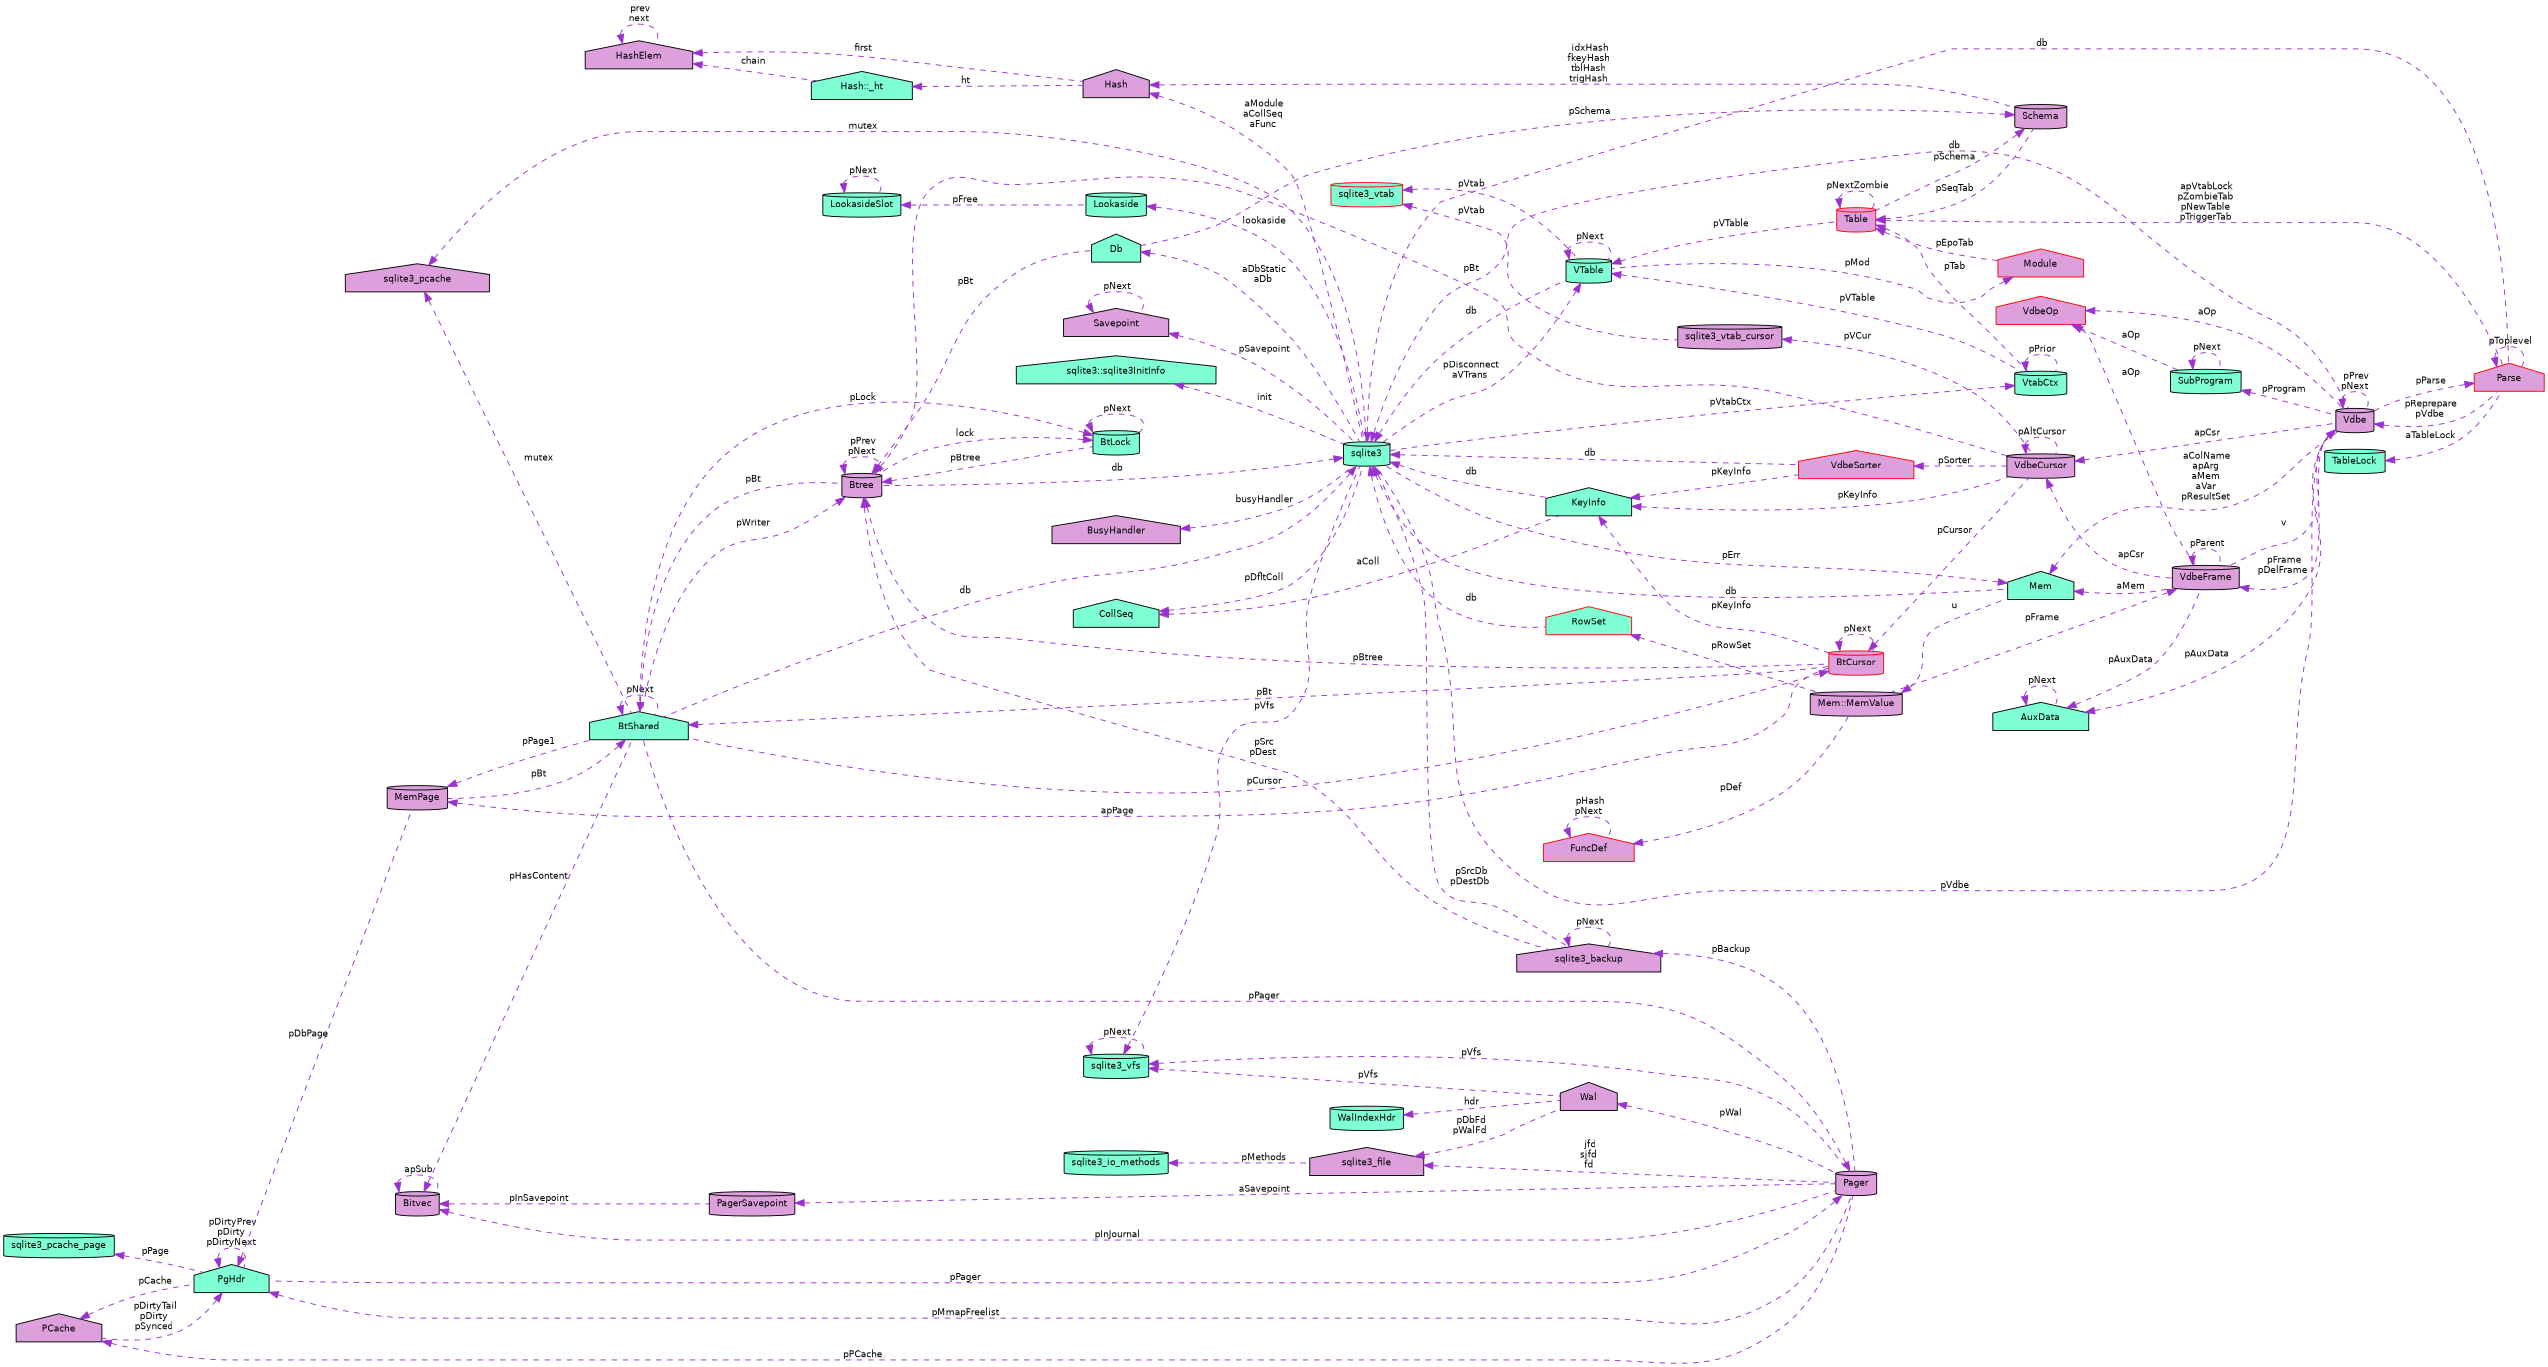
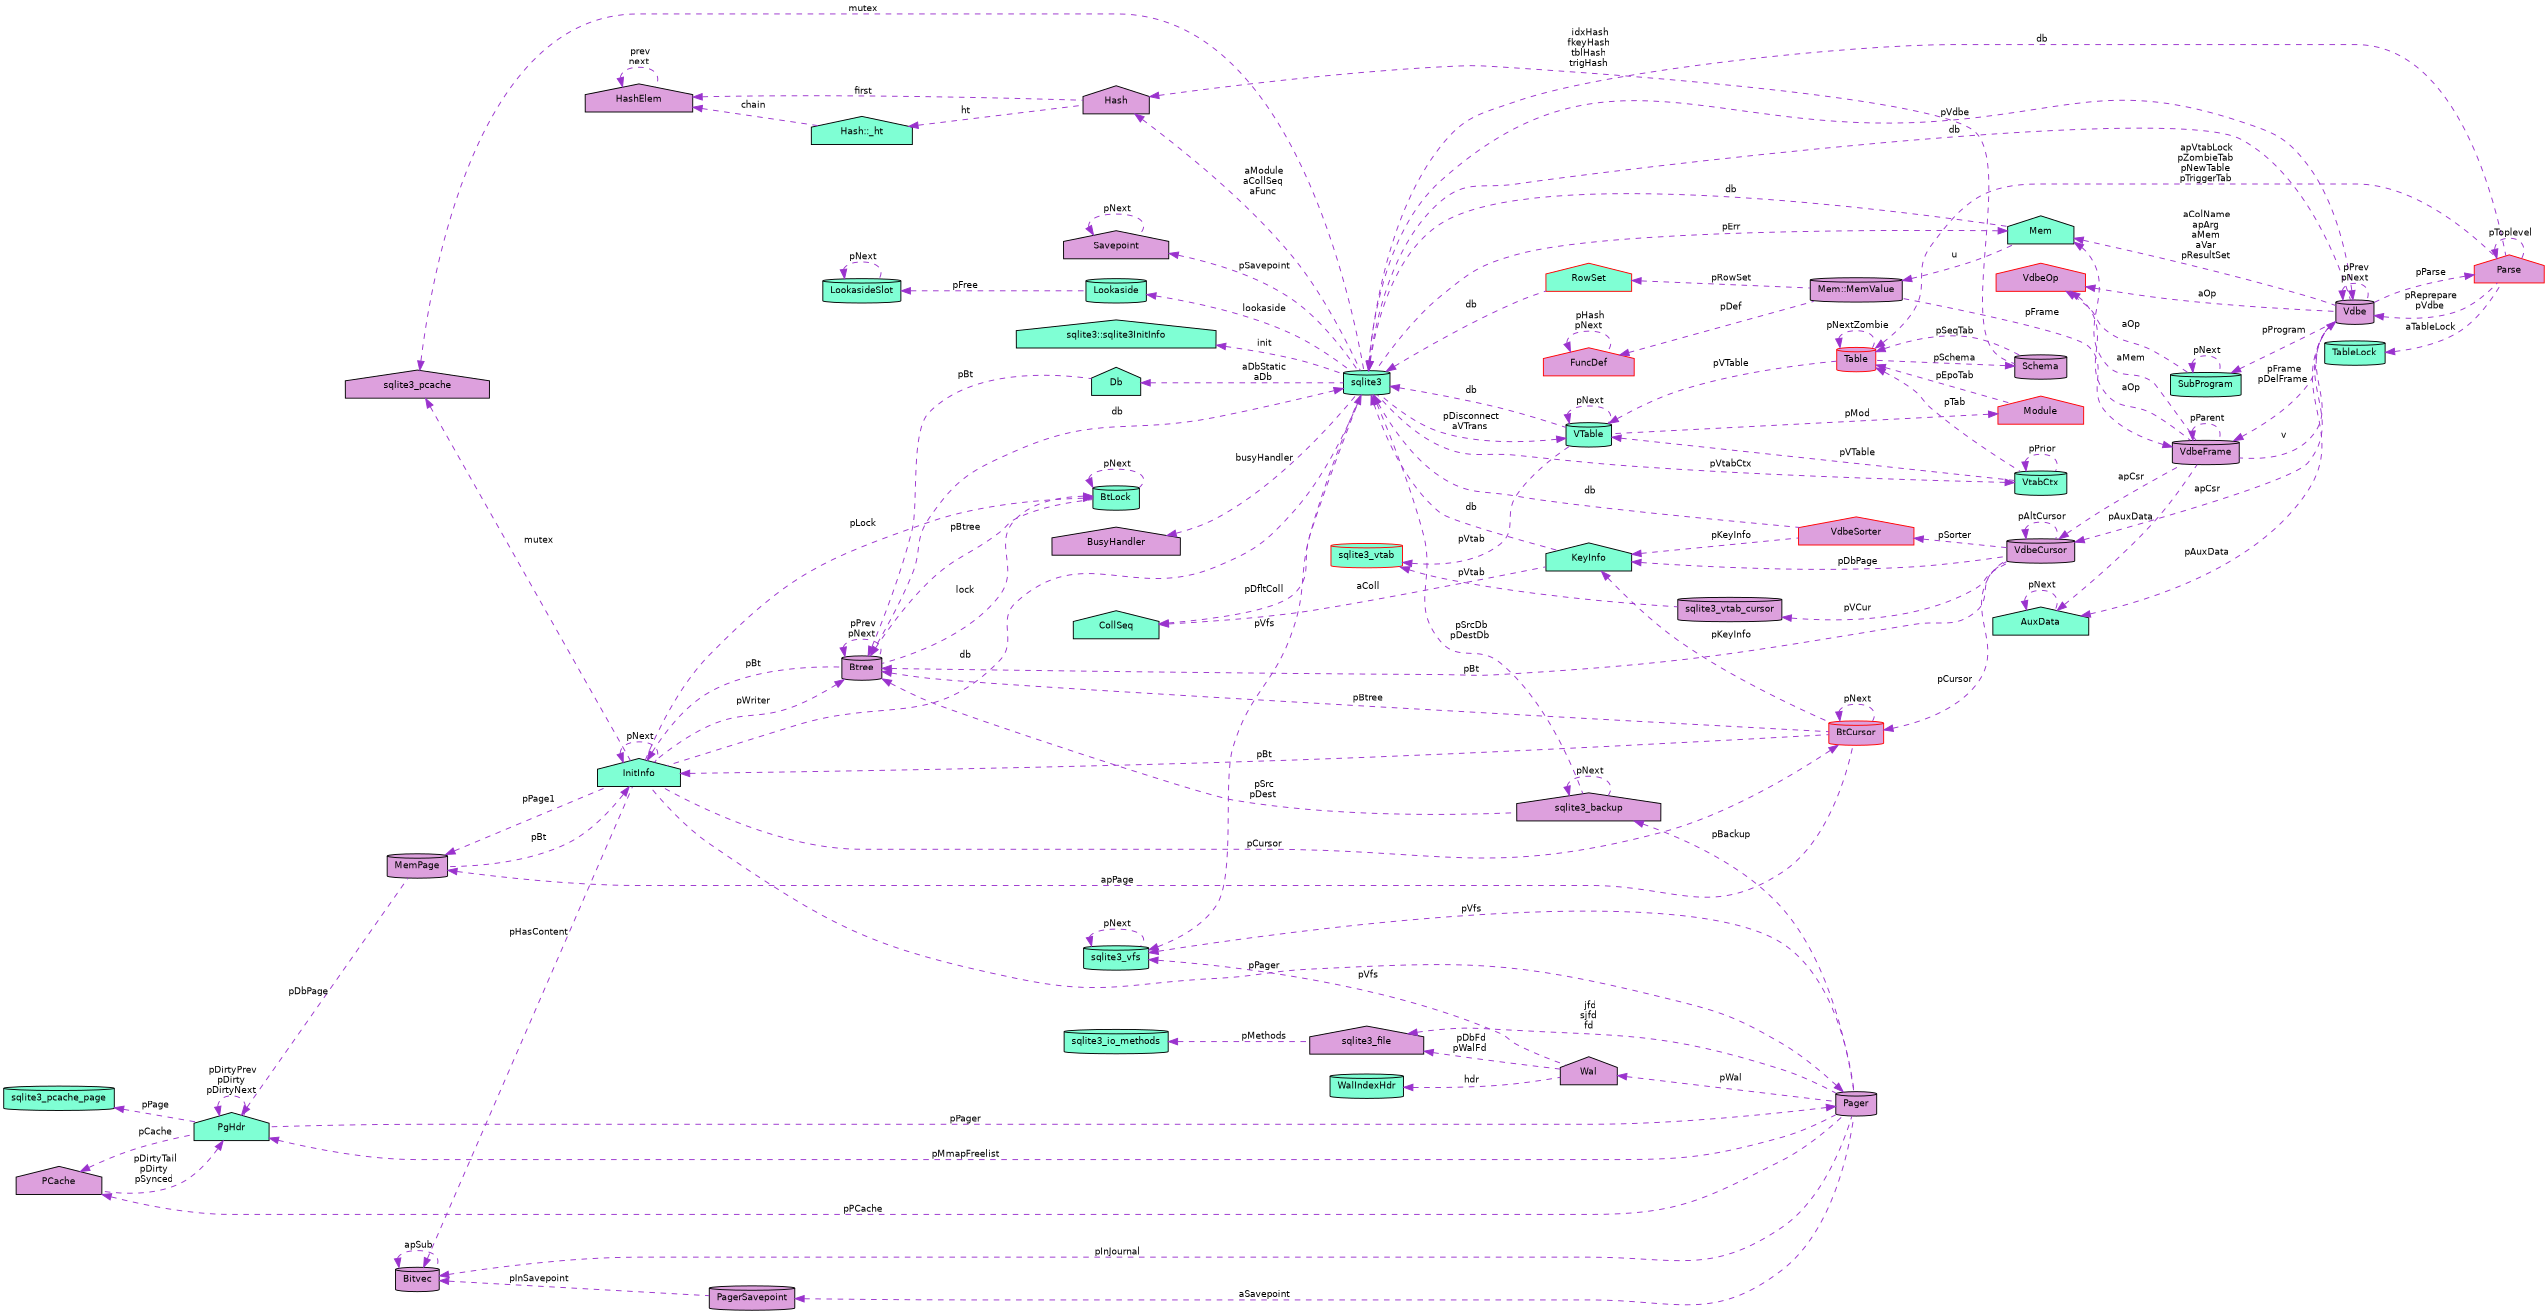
(1563, 126) -> none
(1856, 495) -> (1856, 562)
(639, 727) -> (639, 774)
